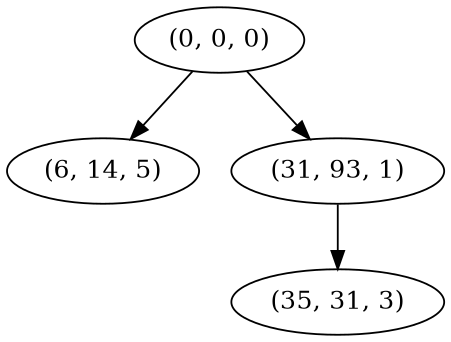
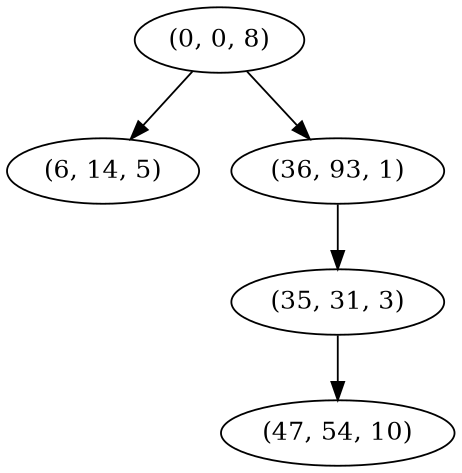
(220, 40) -> (220, 40)
(338, 171) -> (338, 171)
none -> (338, 433)
